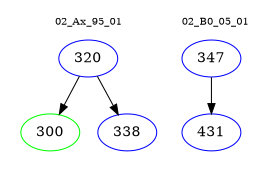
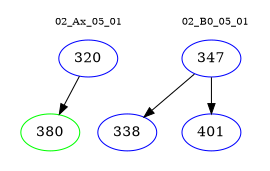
(89, 22) -> (89, 22)
(105, 91) -> (181, 86)
(50, 132) -> (50, 132)
(211, 132) -> (211, 132)
